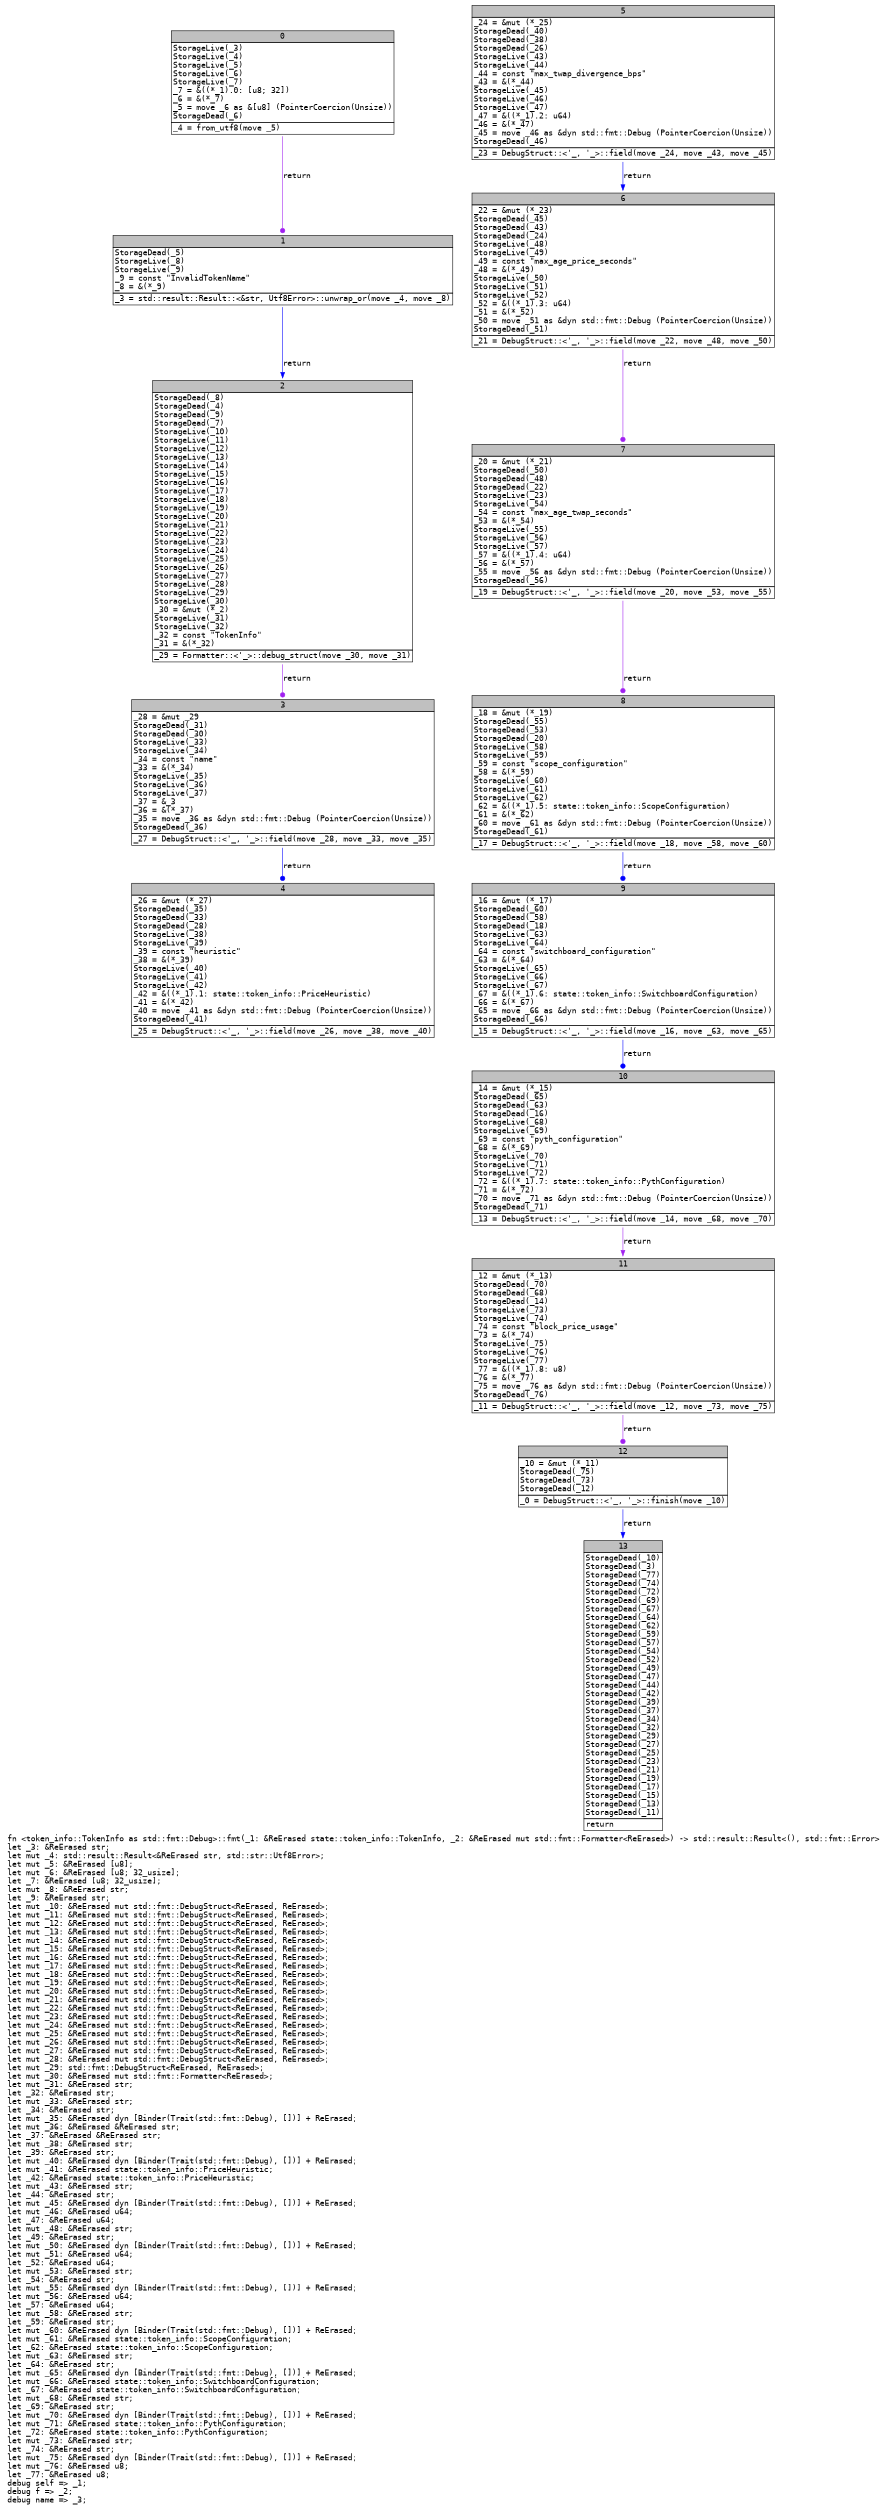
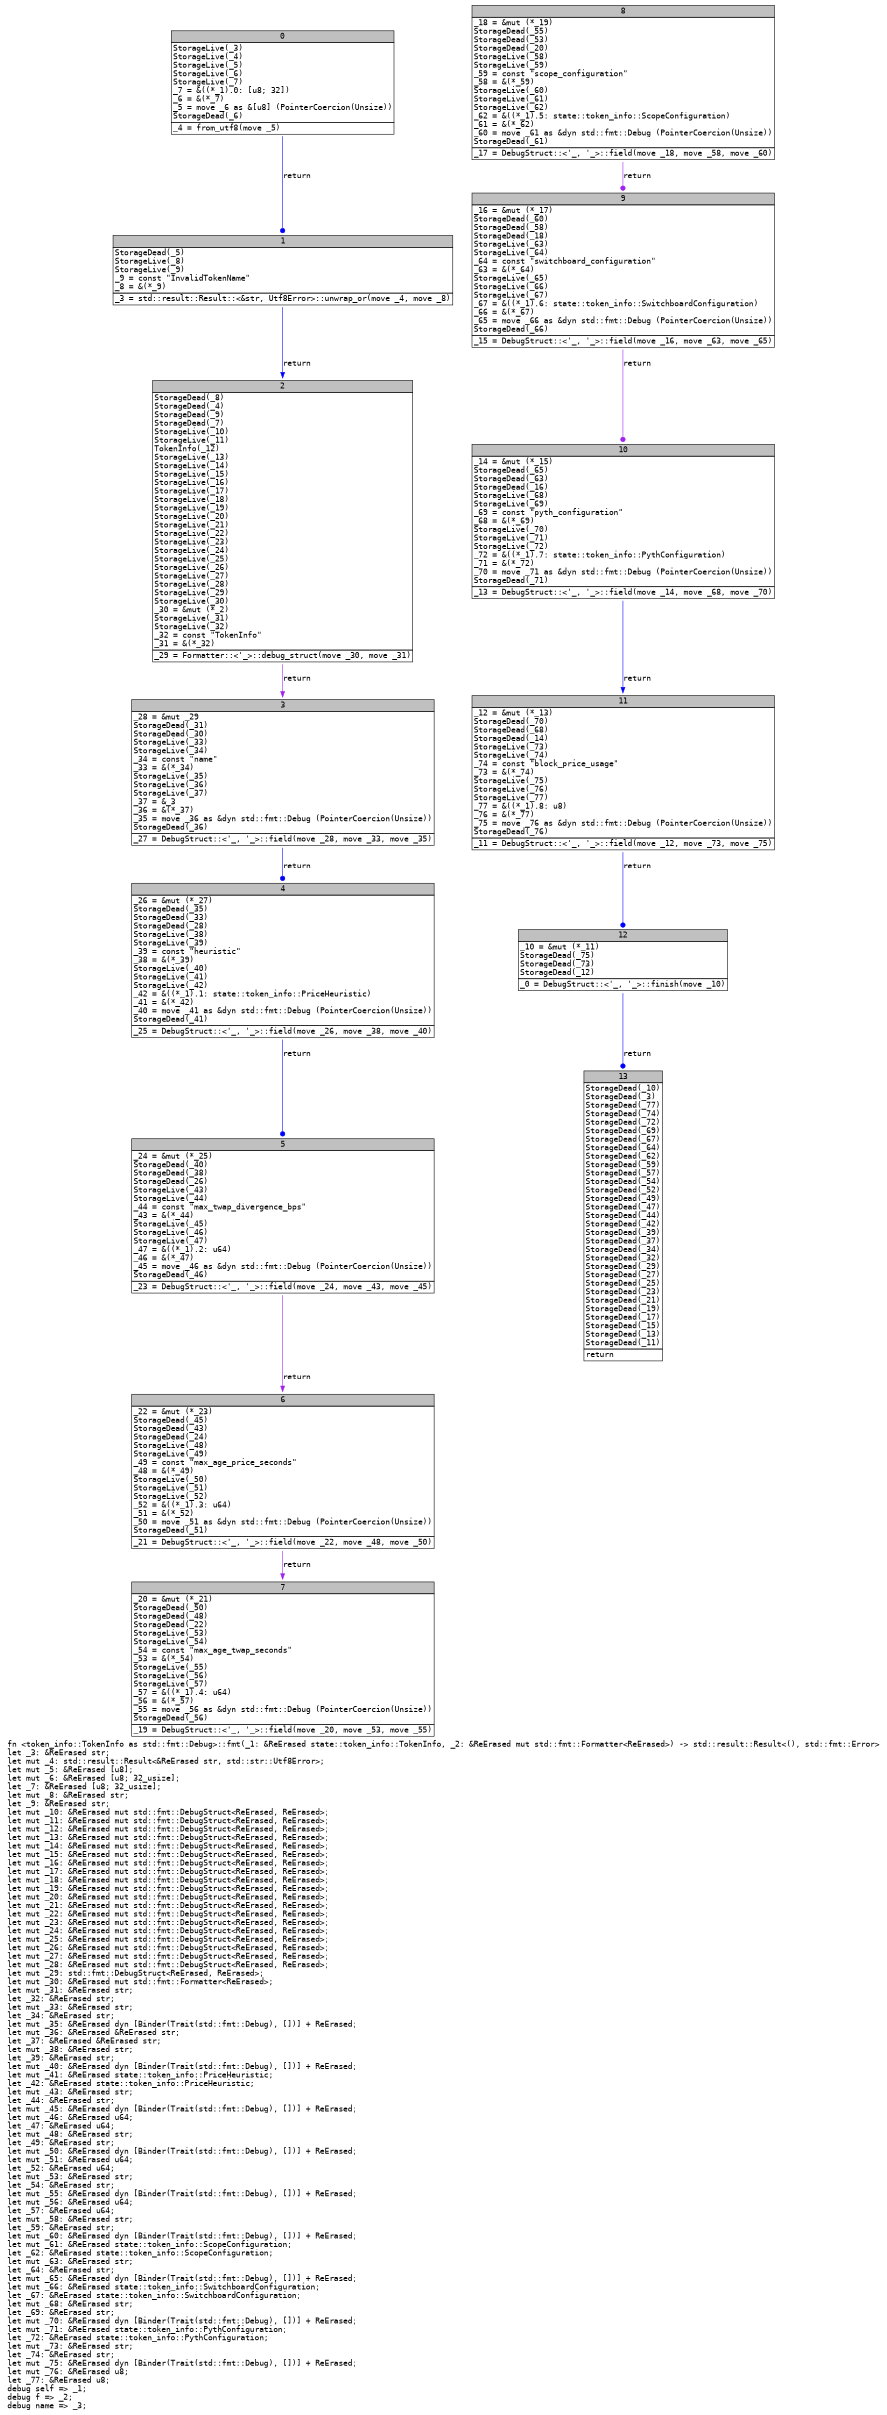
(623, 173) -> (283, 1340)
(283, 182) -> (283, 182)
(623, 393) -> (283, 1562)
(192, 449) -> (187, 449)
(511, 496) -> (171, 1633)
(623, 645) -> none
(283, 678) -> (283, 678)
(623, 864) -> (623, 174)
(623, 1052) -> (623, 393)
none -> (283, 1086)
(623, 1239) -> (623, 644)
(623, 1427) -> (623, 887)
(623, 1521) -> (623, 1028)
